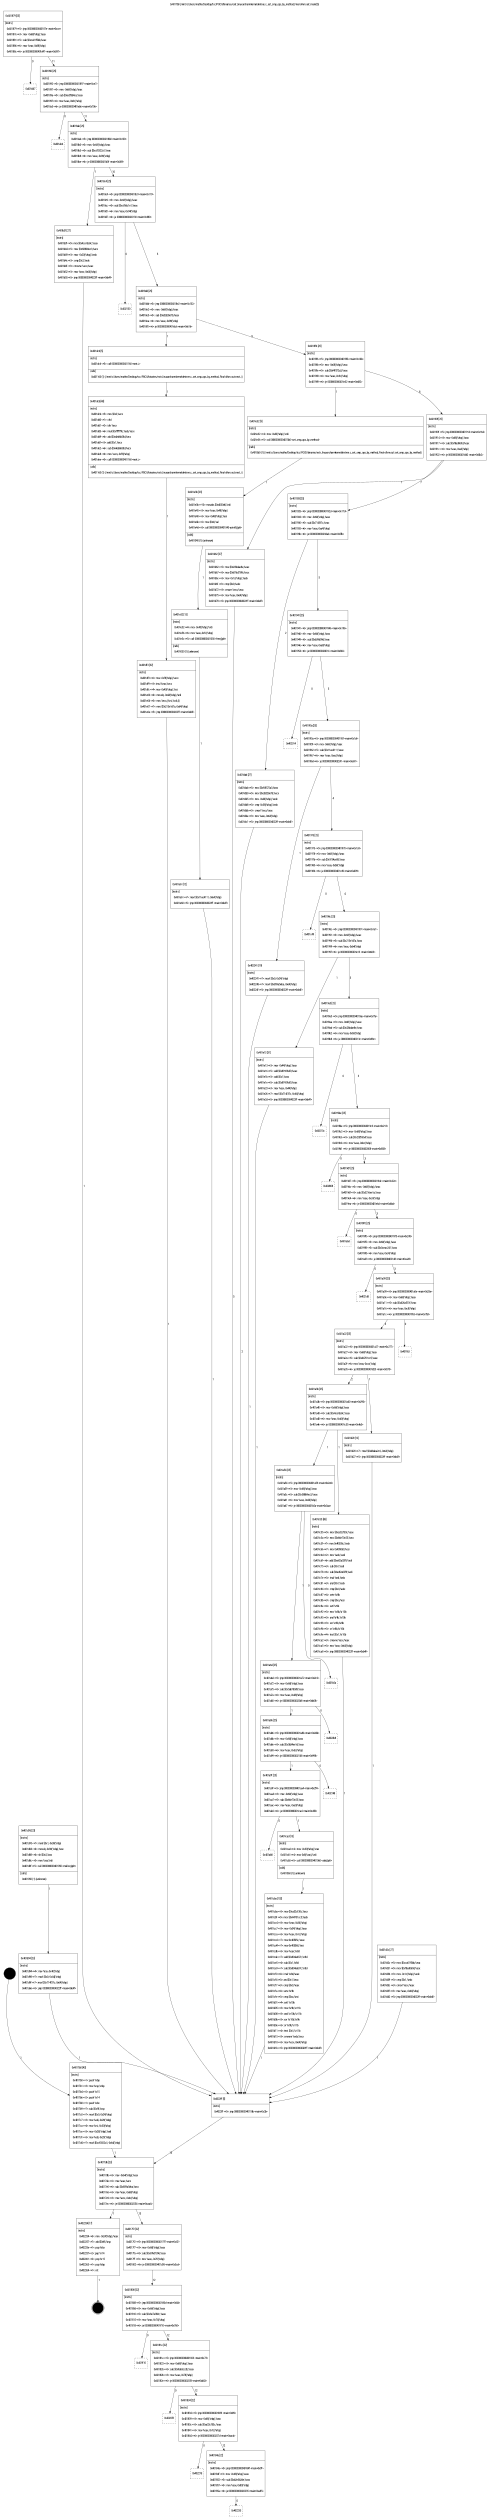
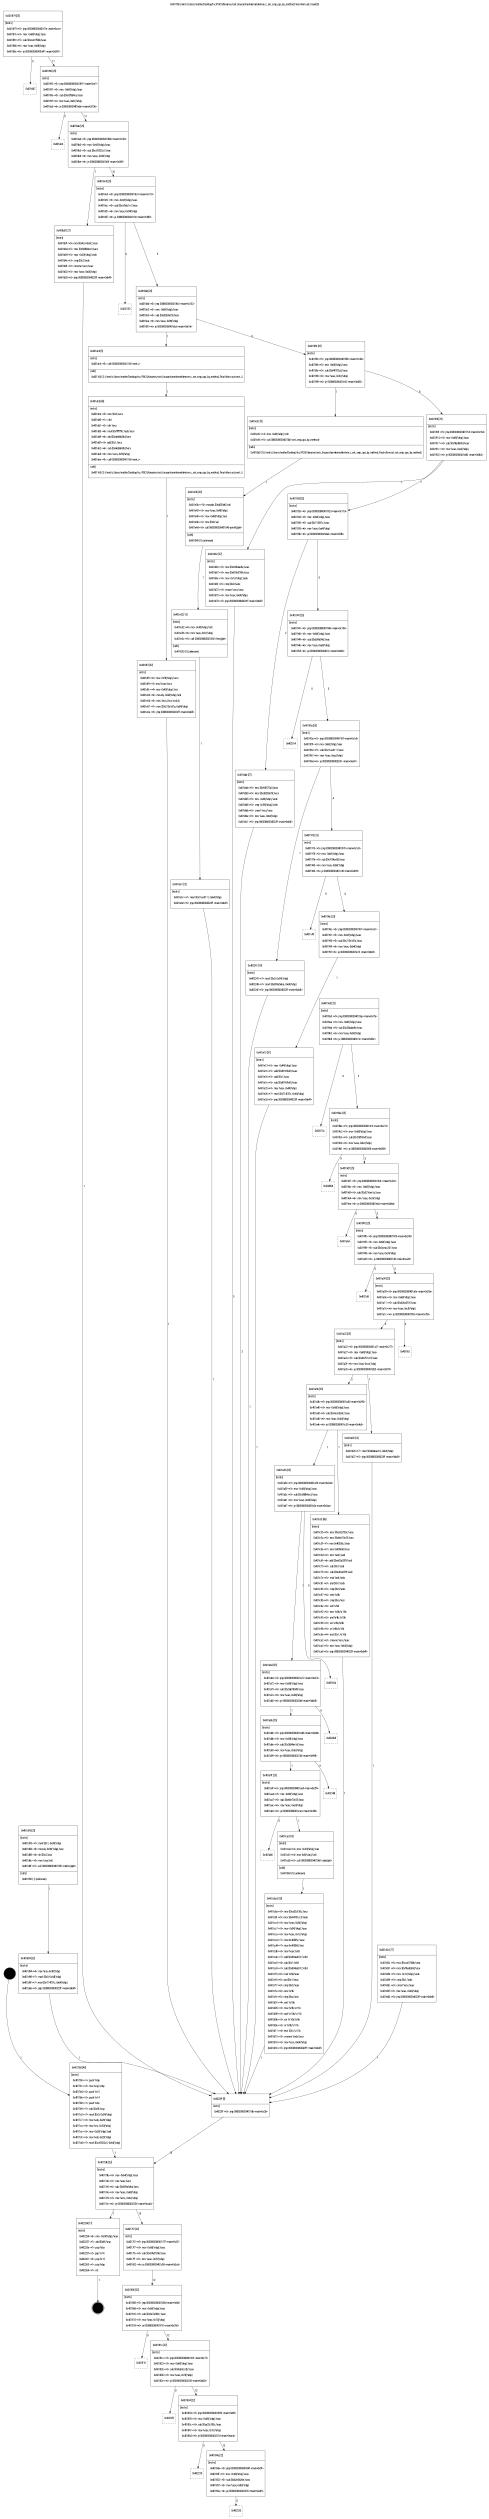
(349, 977) -> none
